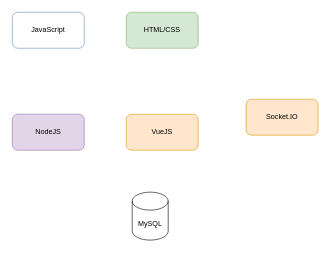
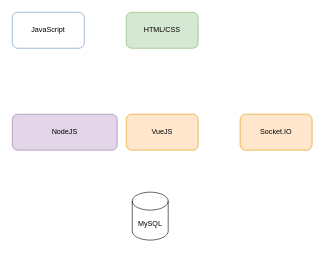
(282, 117) -> (276, 132)
(48, 132) -> (65, 132)
